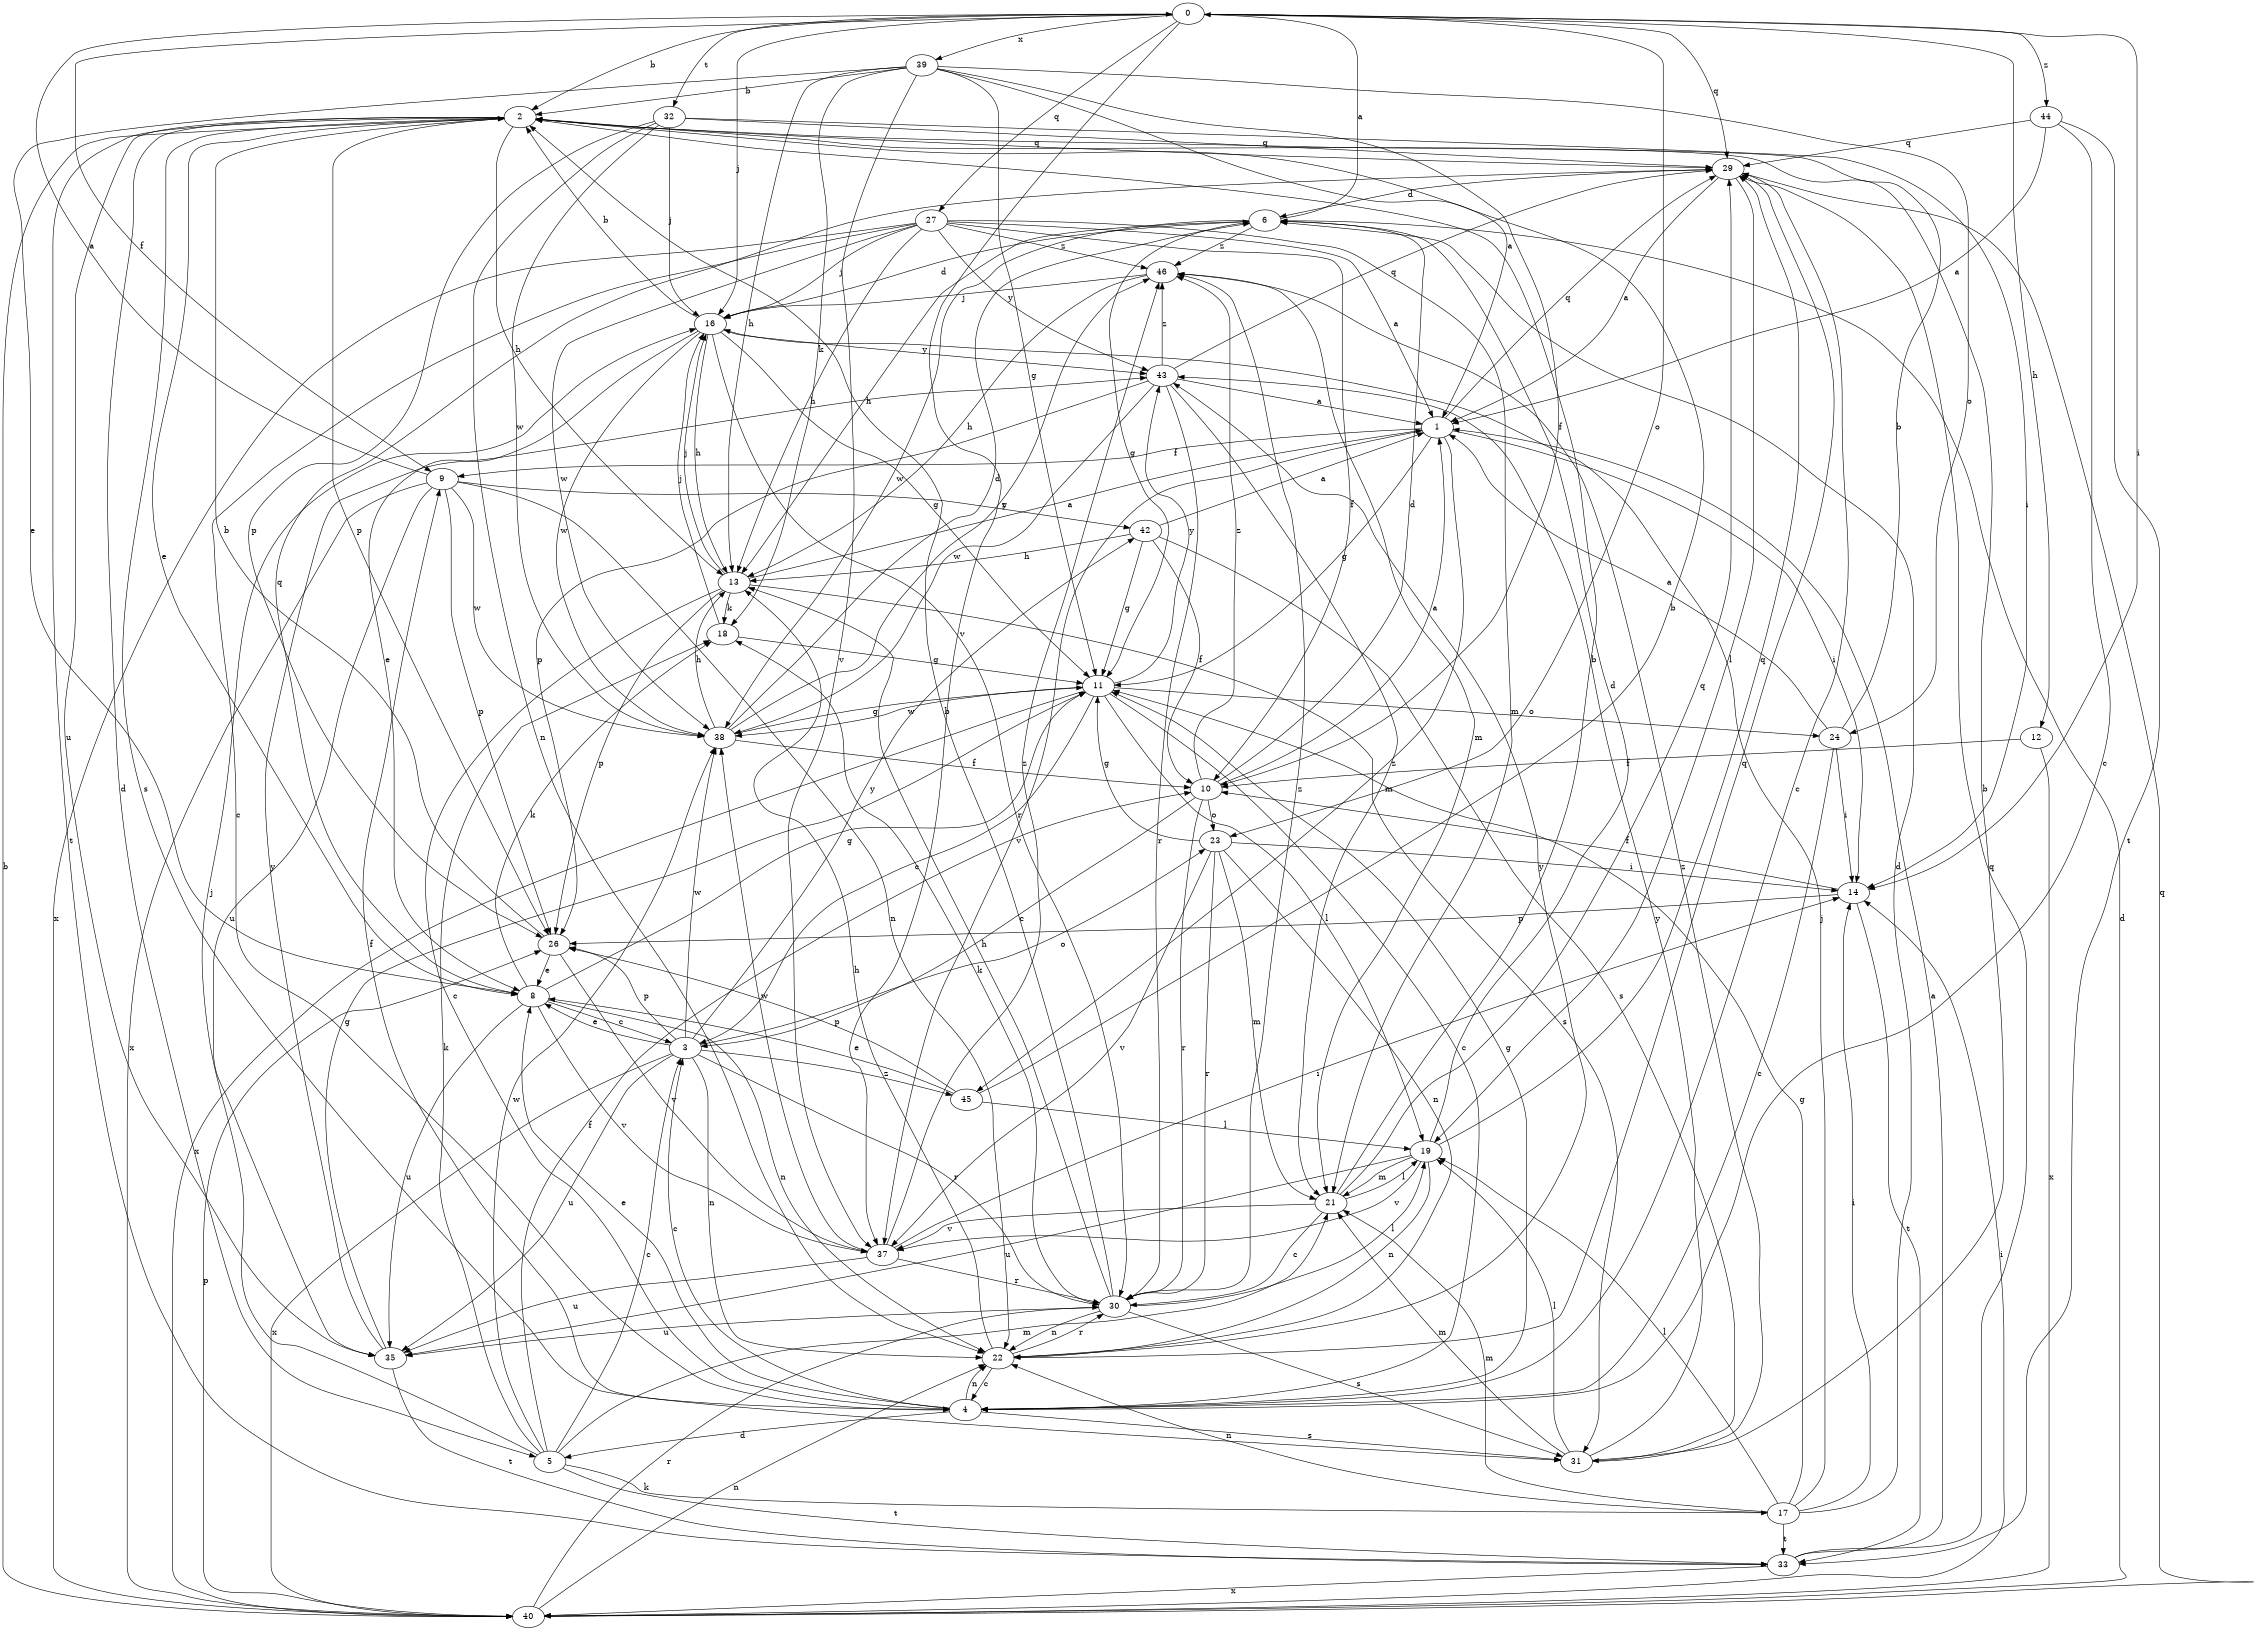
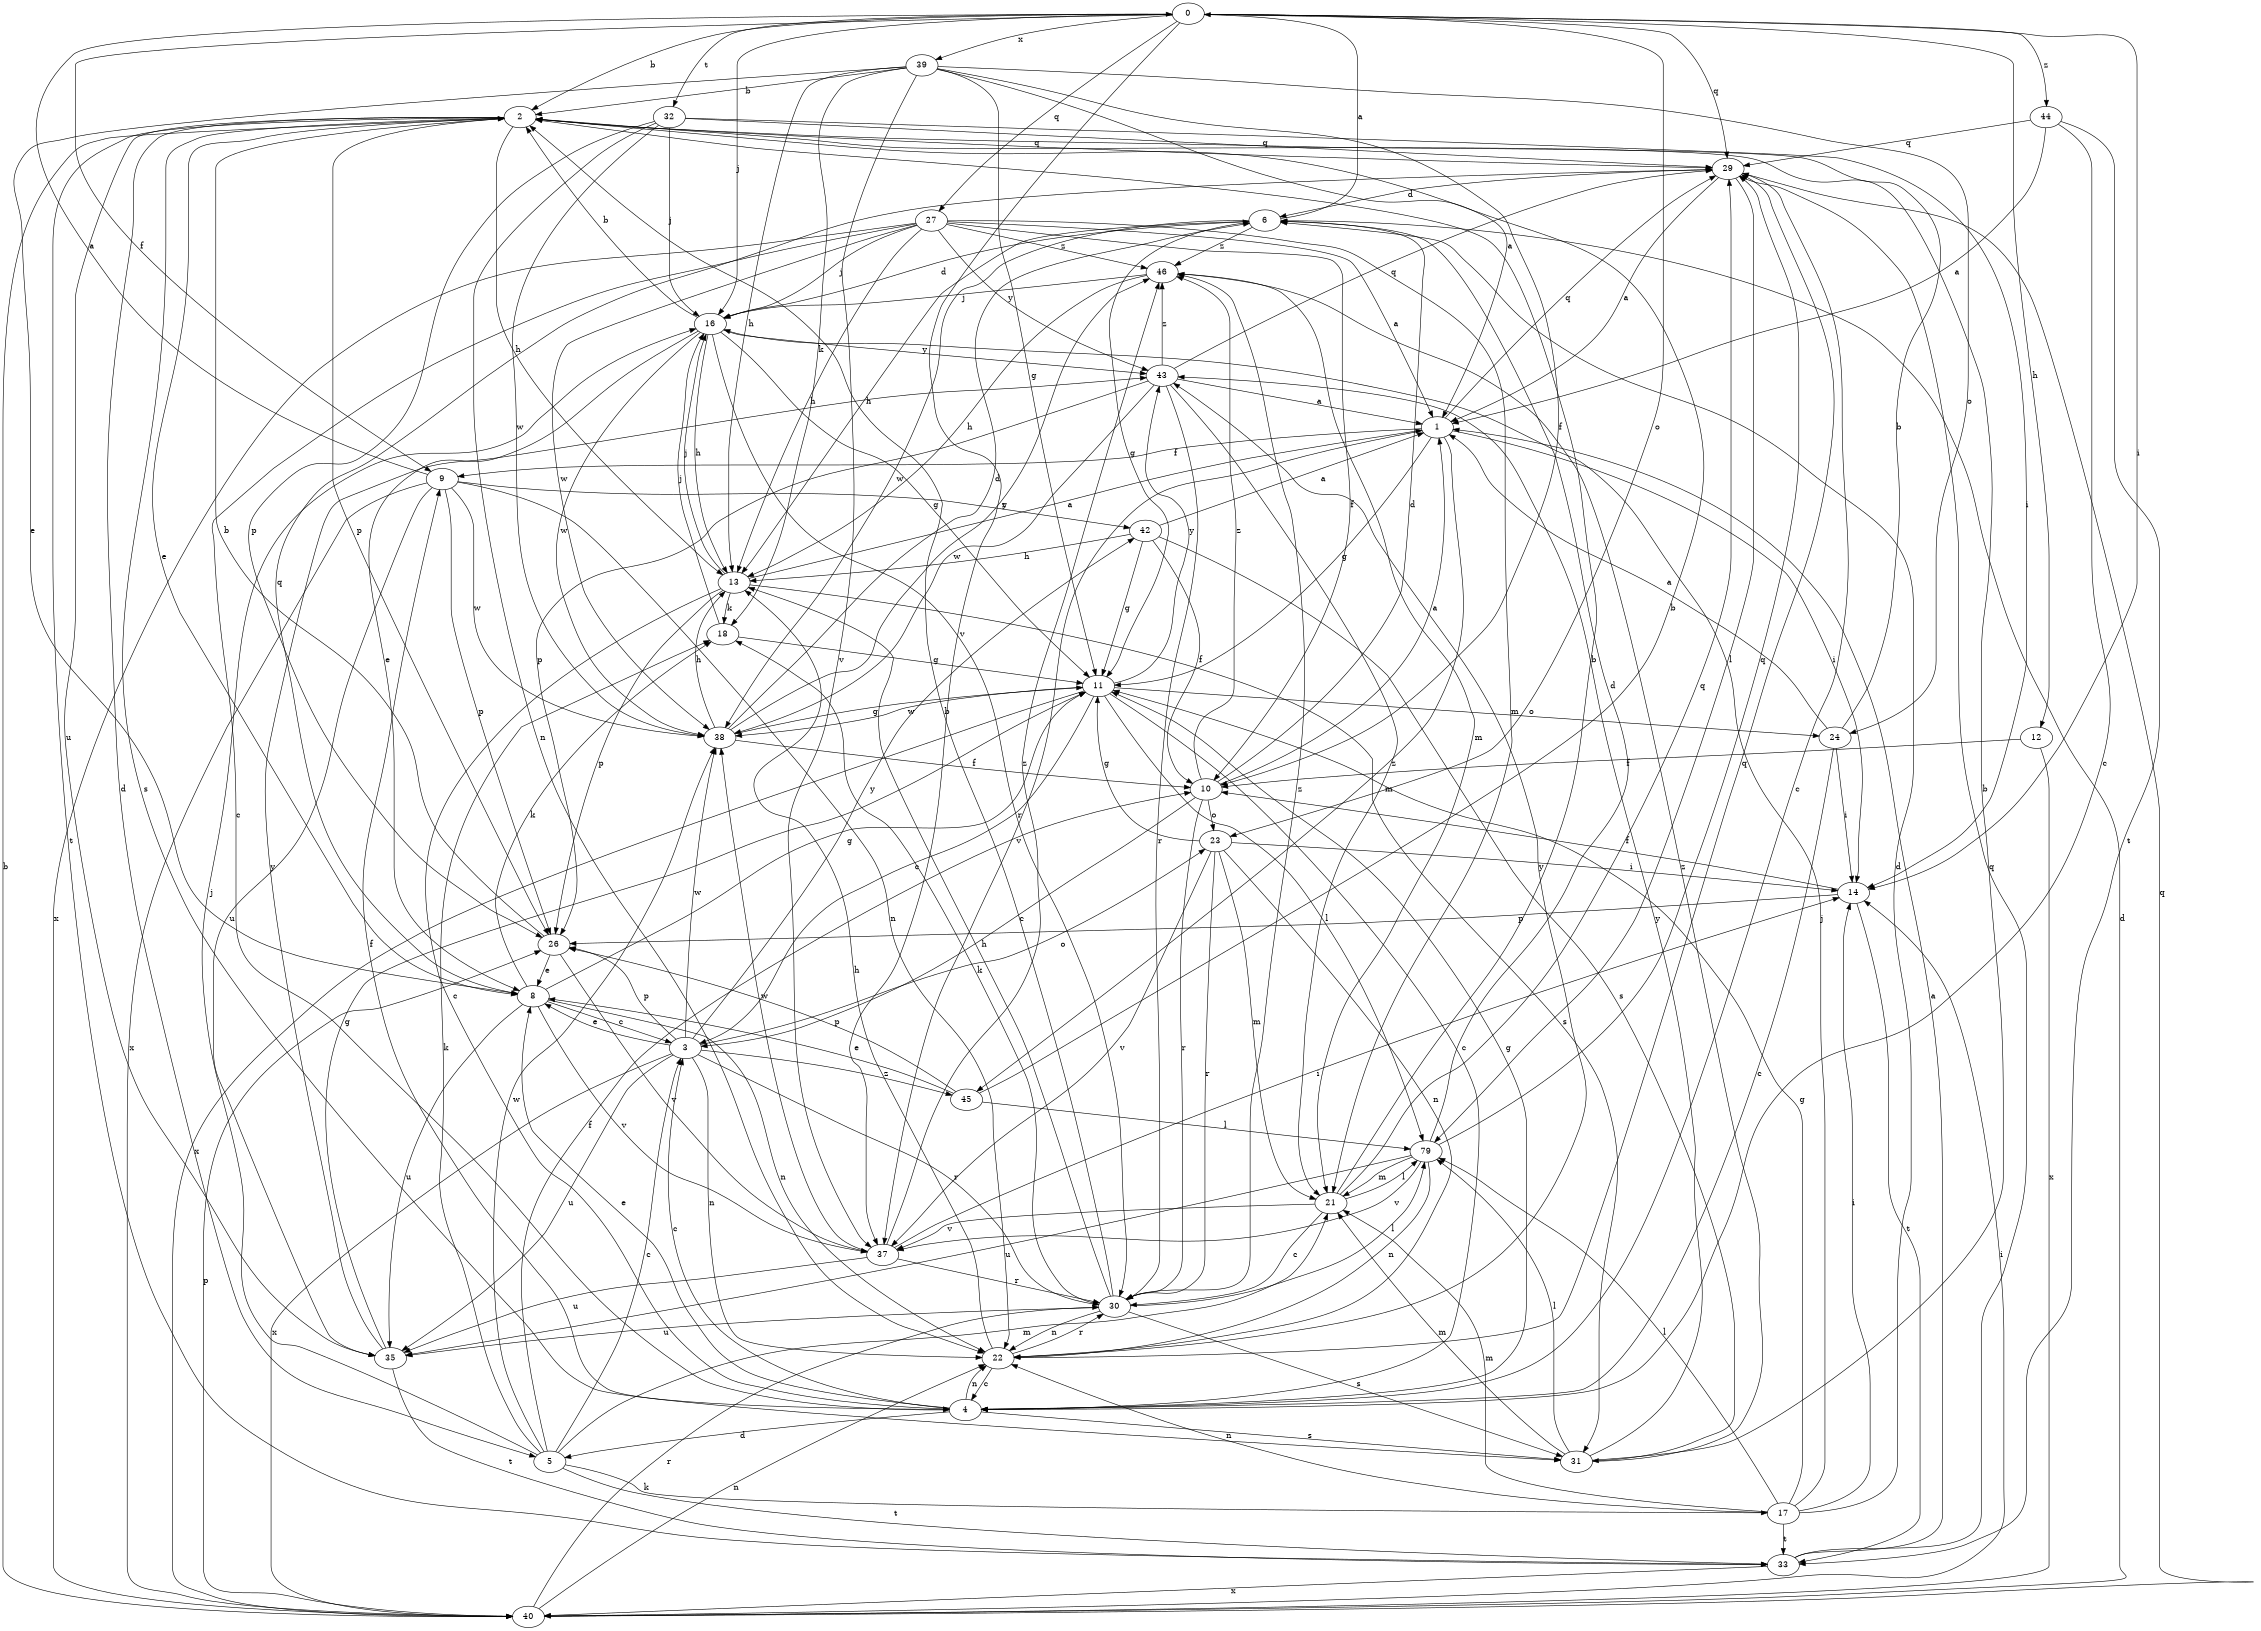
(1426, 1151) -> (1426, 1151)
